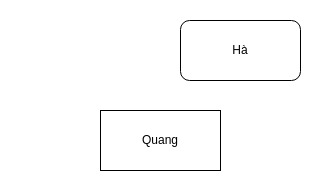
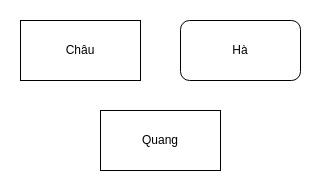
none -> (81, 51)
